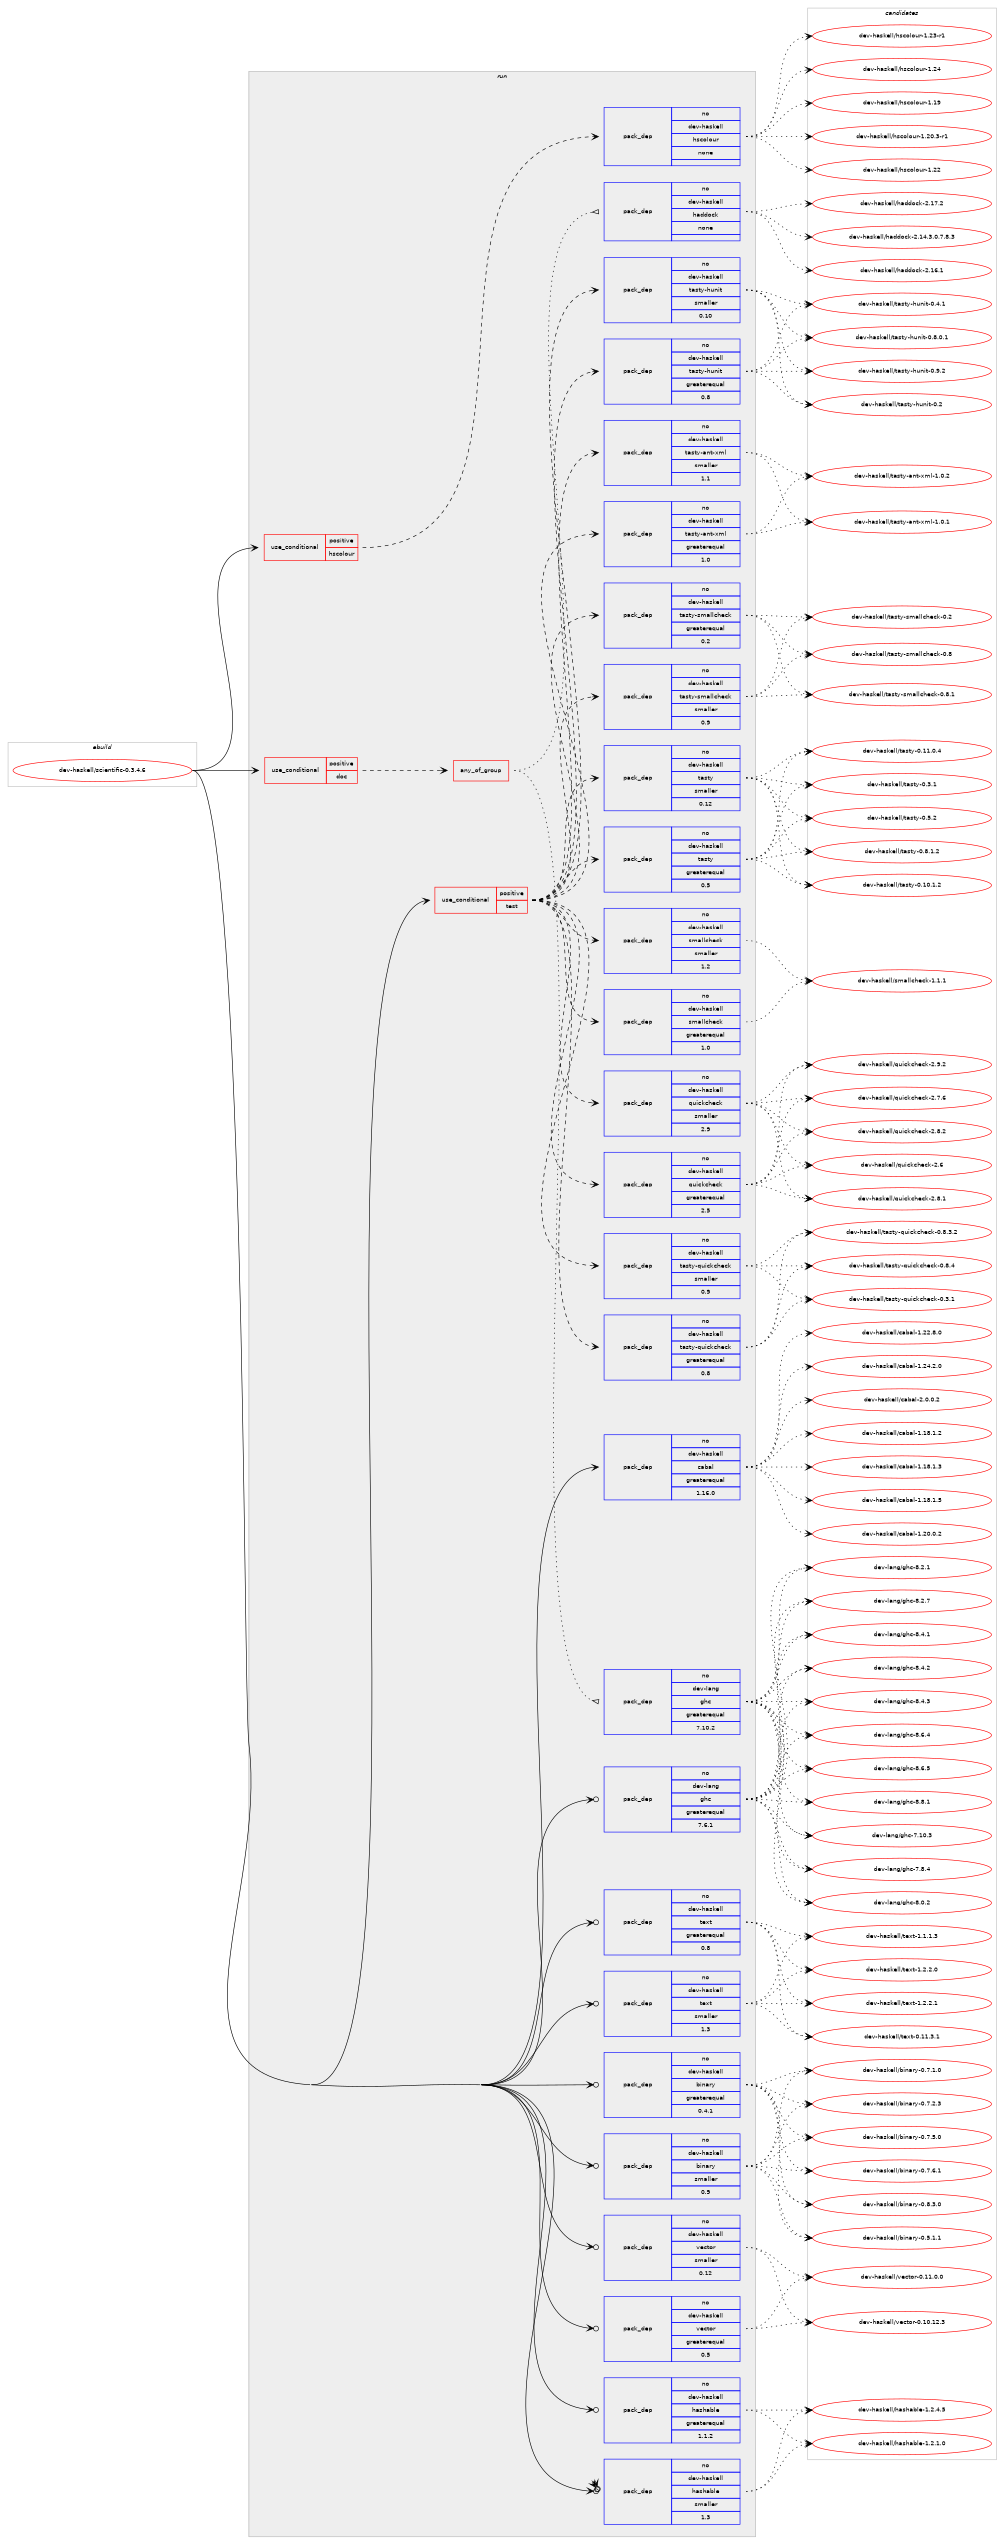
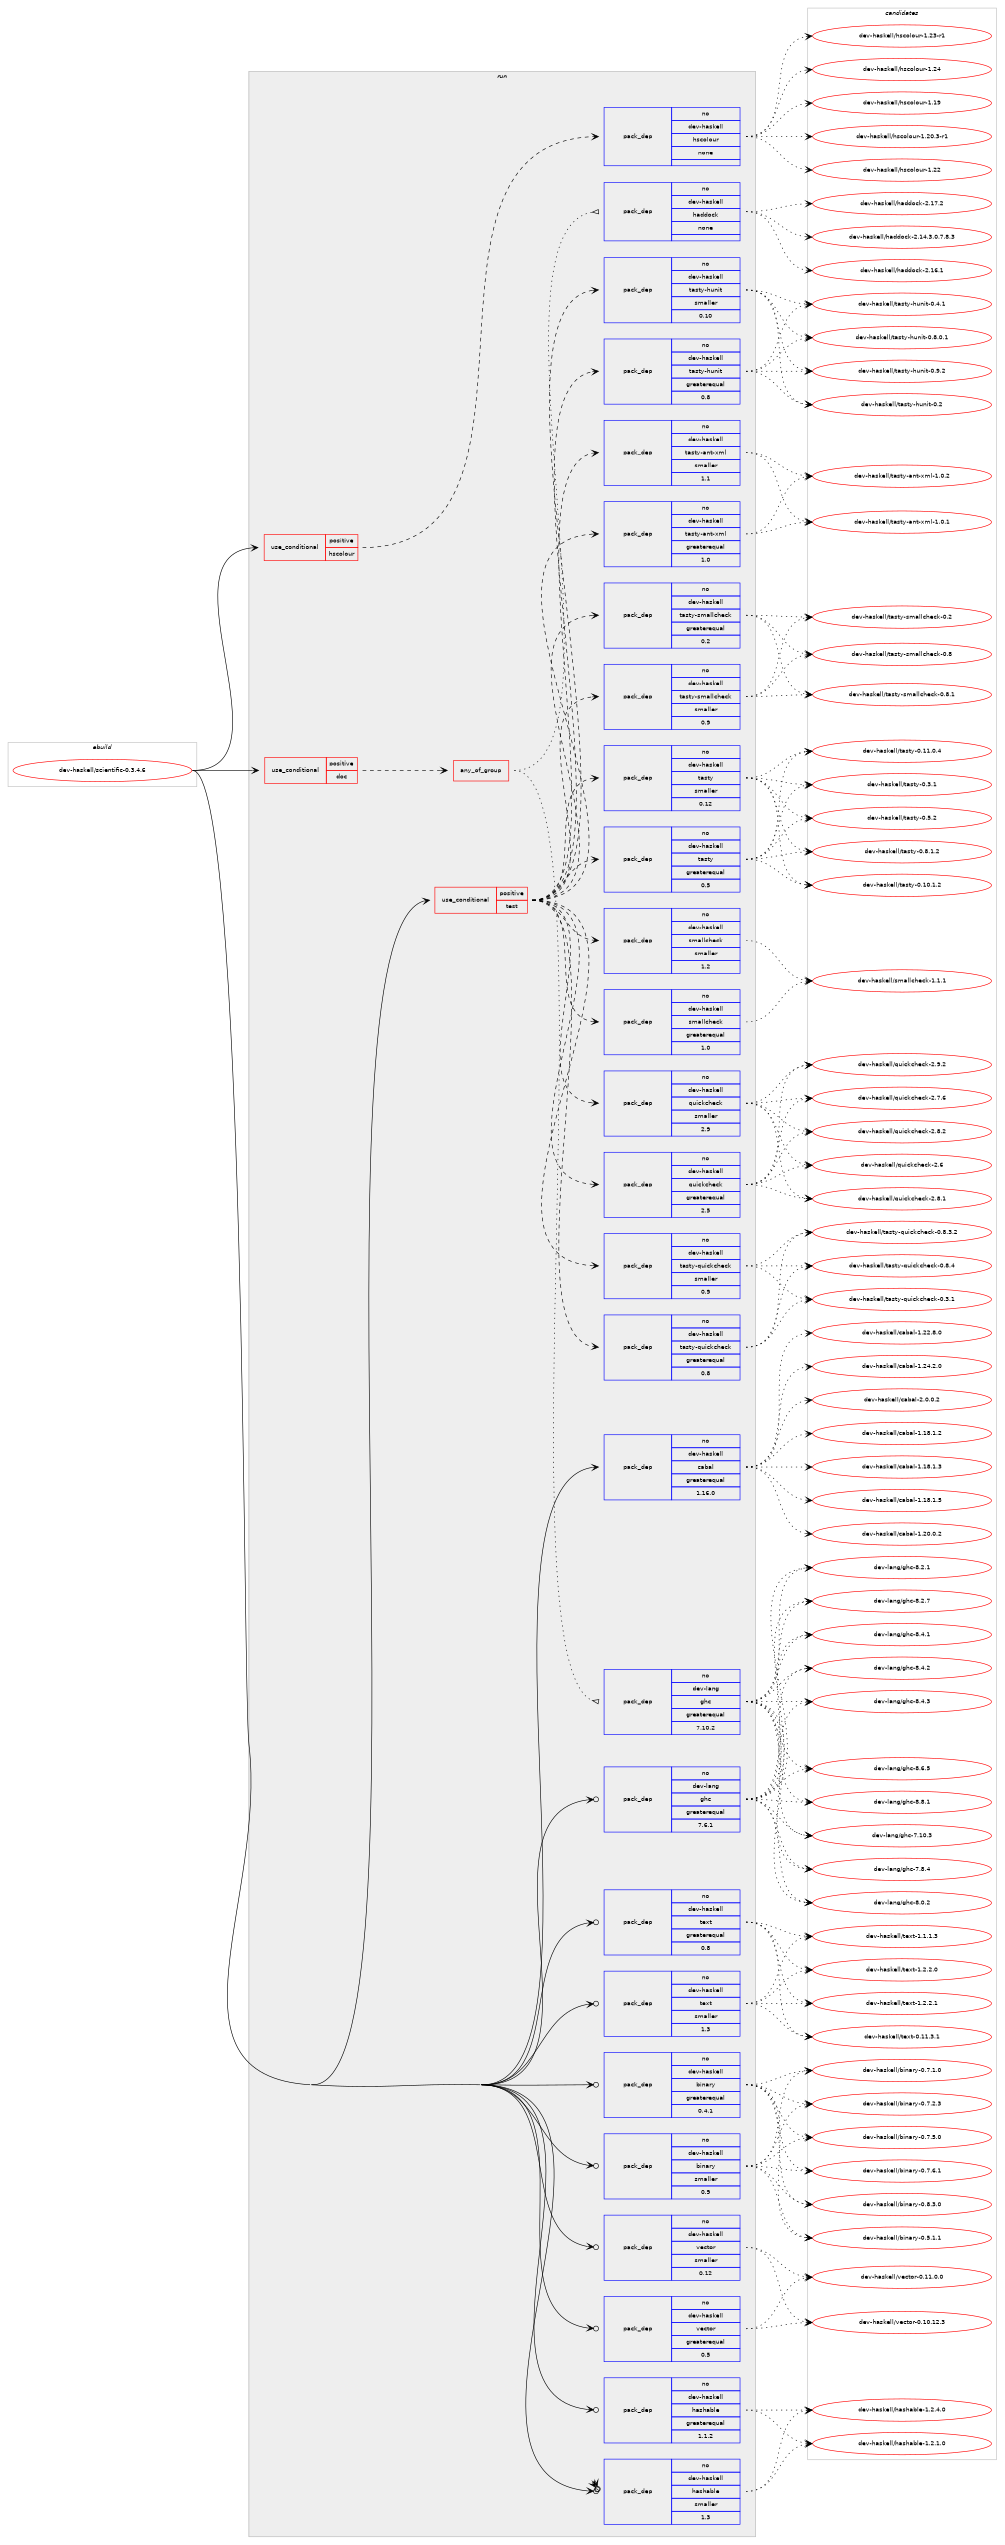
(902, 1735) -> none
(902, 2410) -> (902, 2410)
